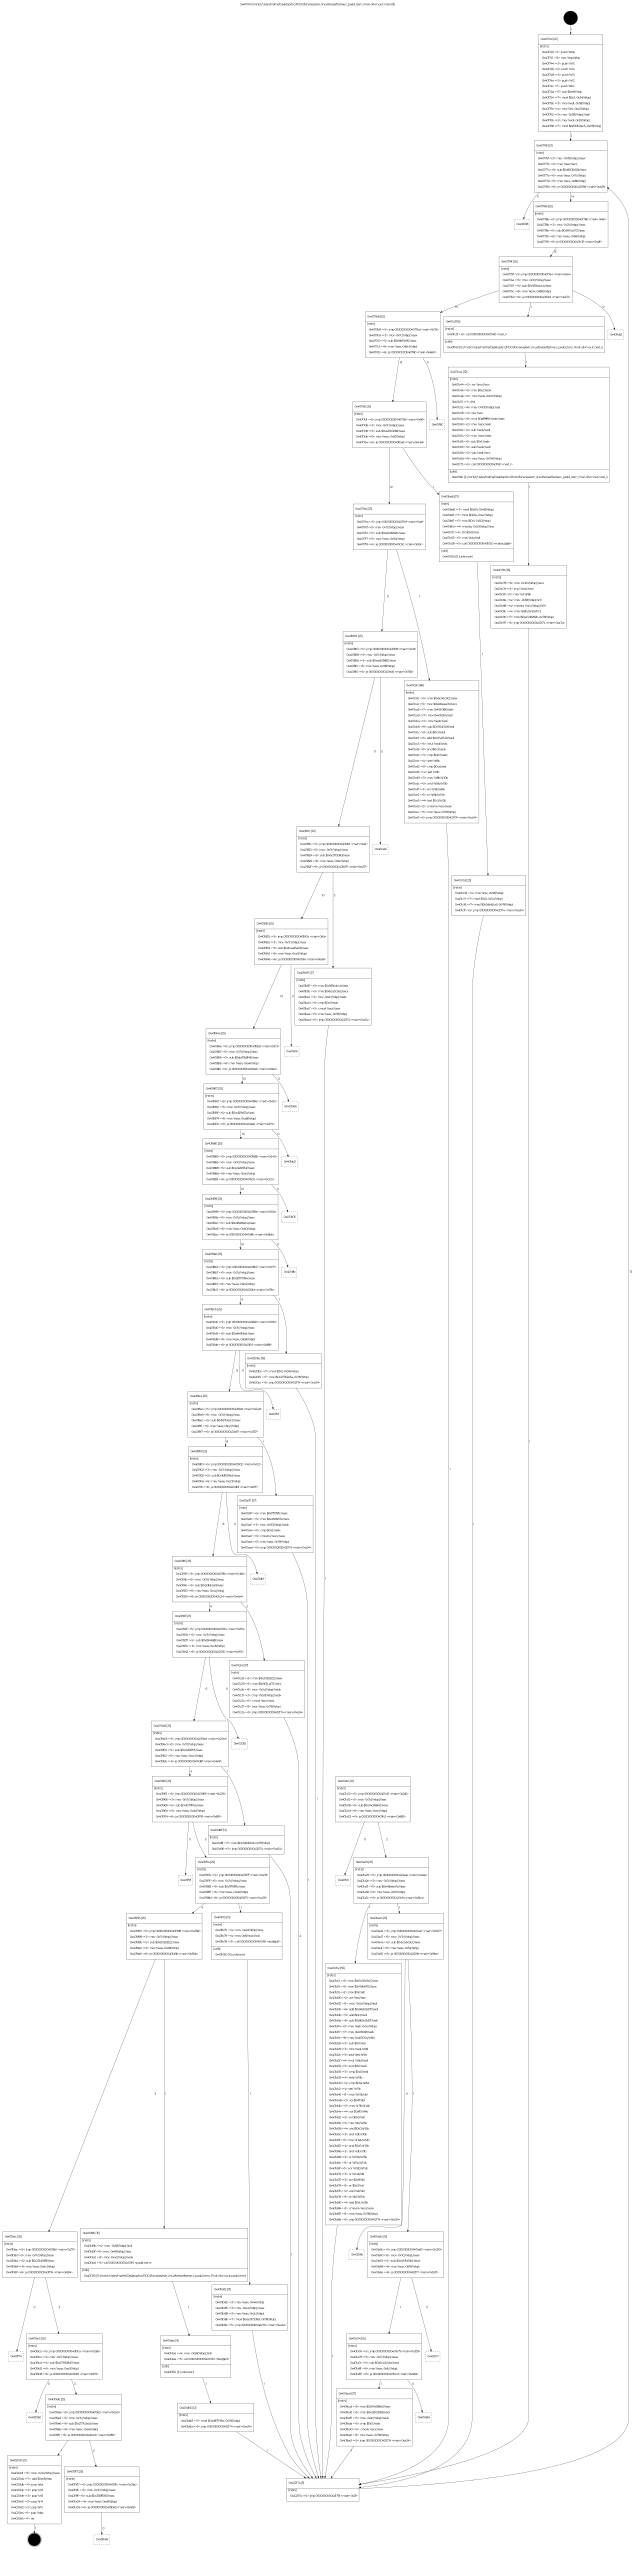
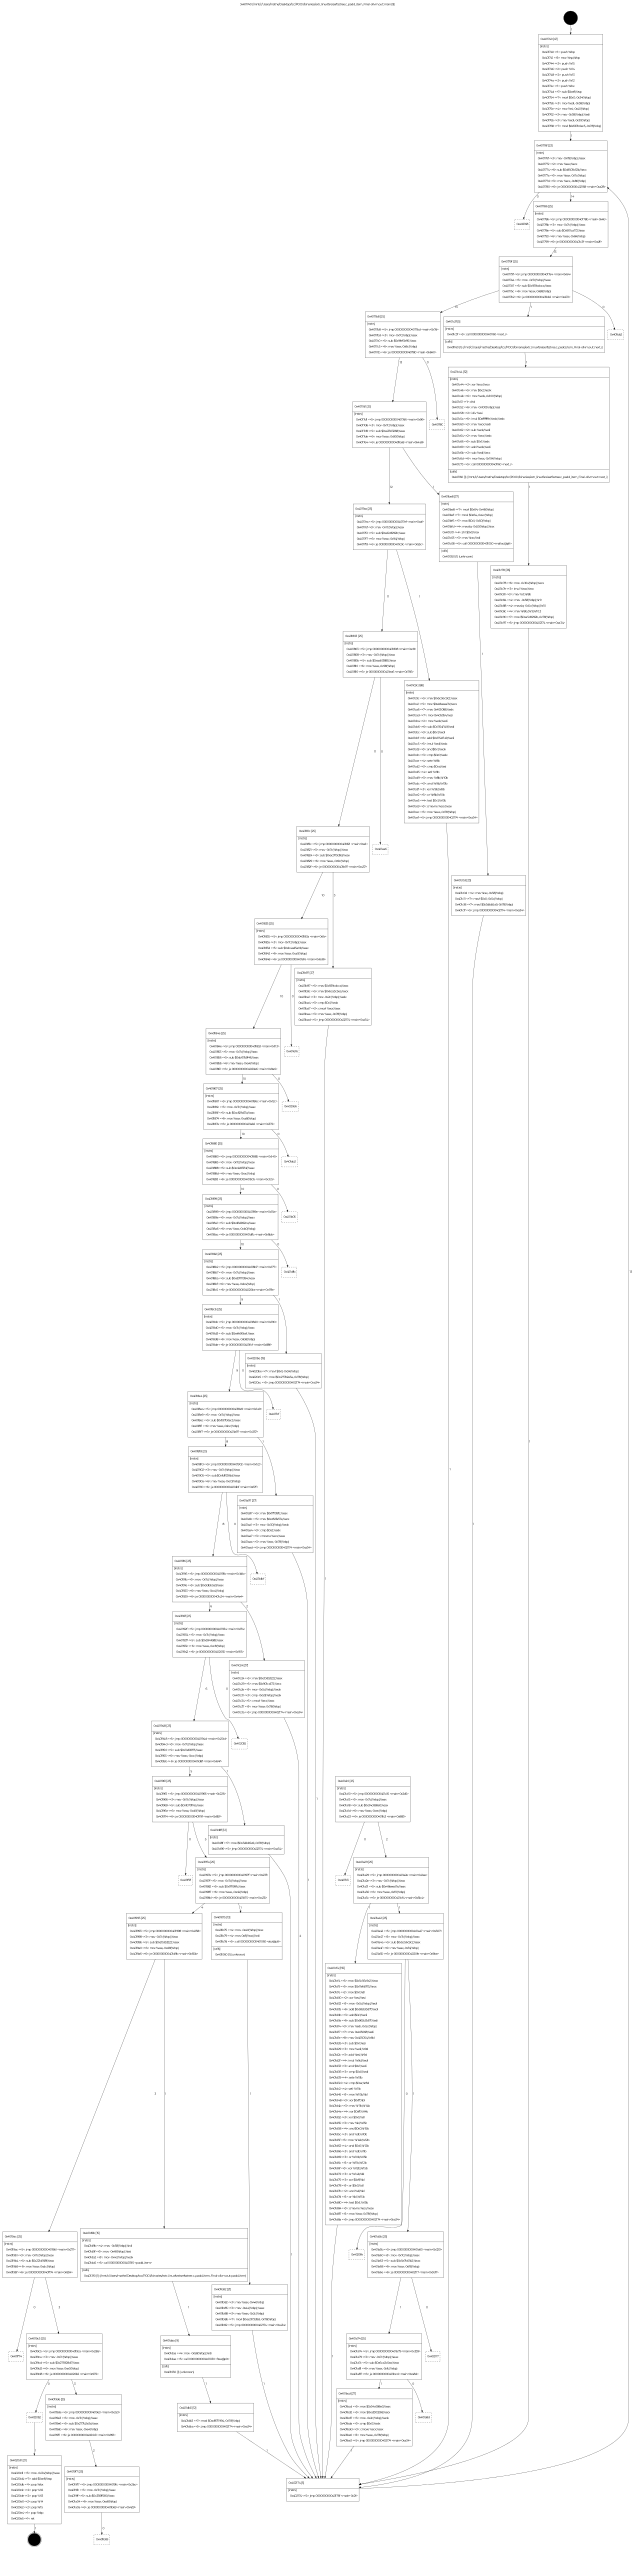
(63, 2447) -> (34, 2438)
